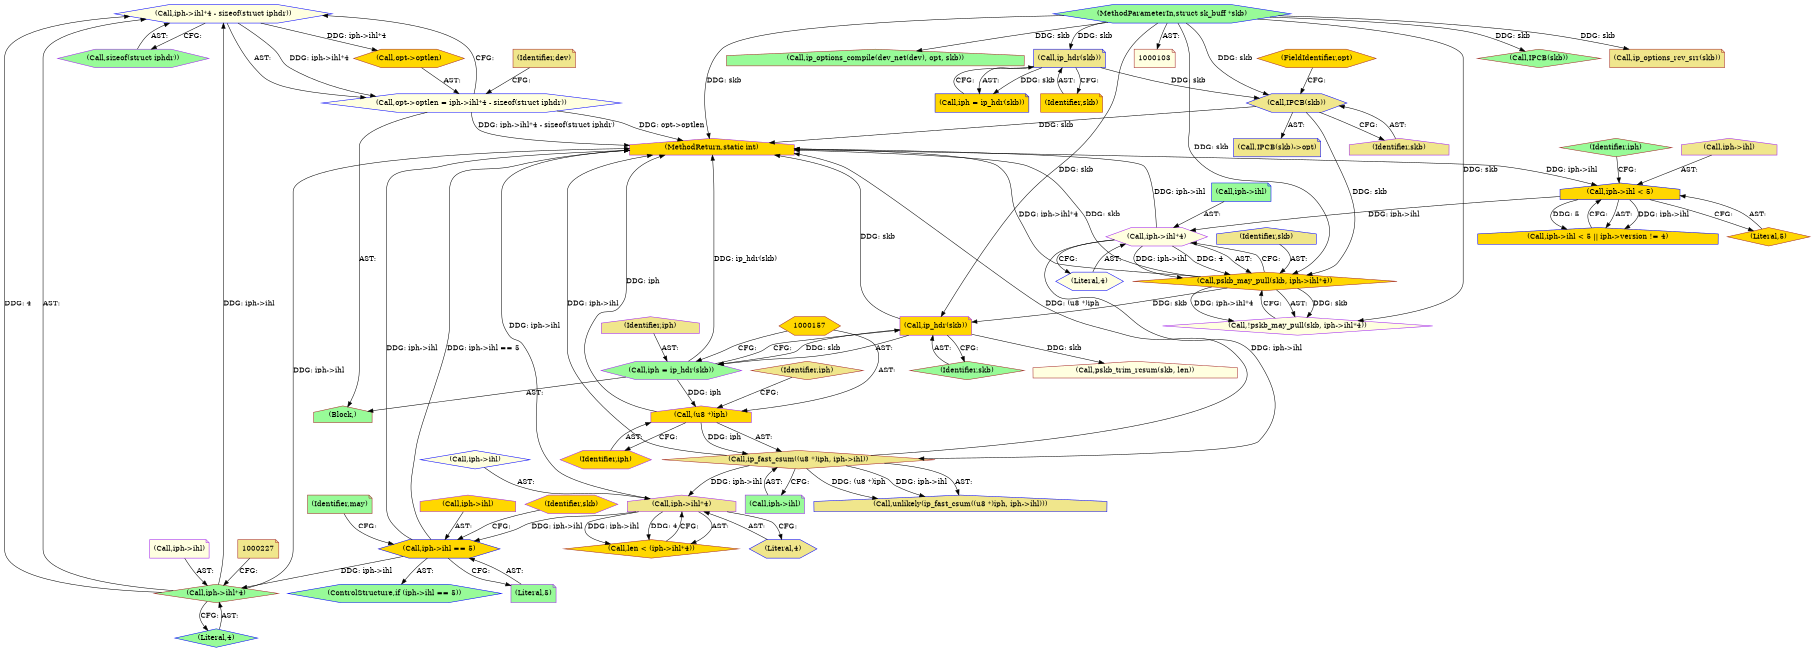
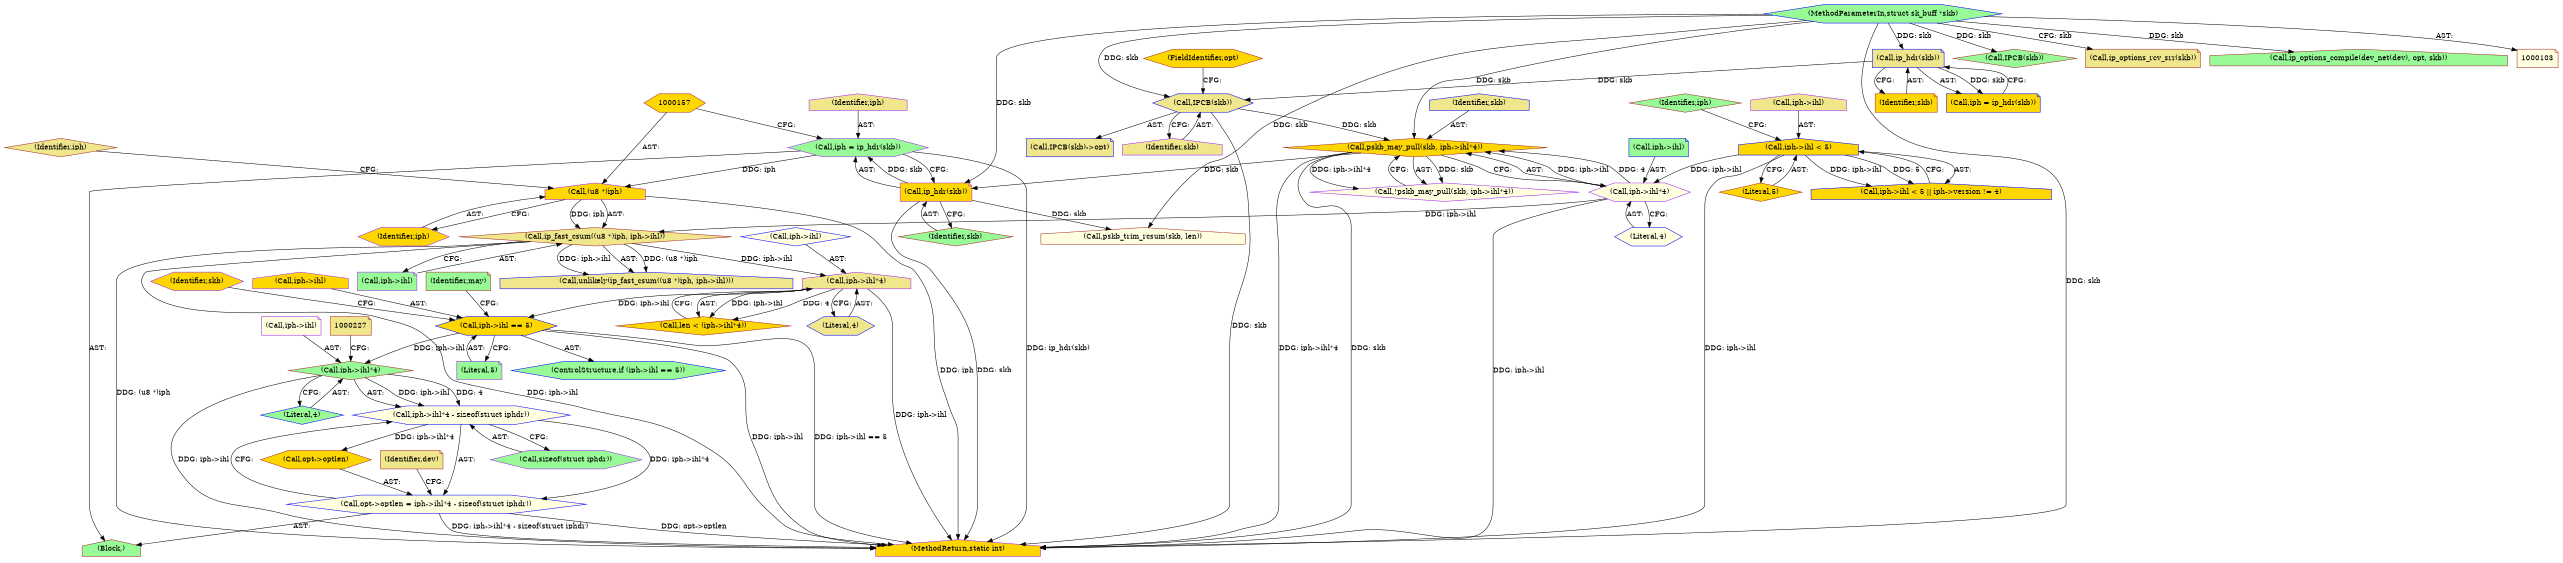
(1598, 36) -> (2055, 36)
(1463, 119) -> (1454, 55)
(1174, 157) -> (1577, 530)
